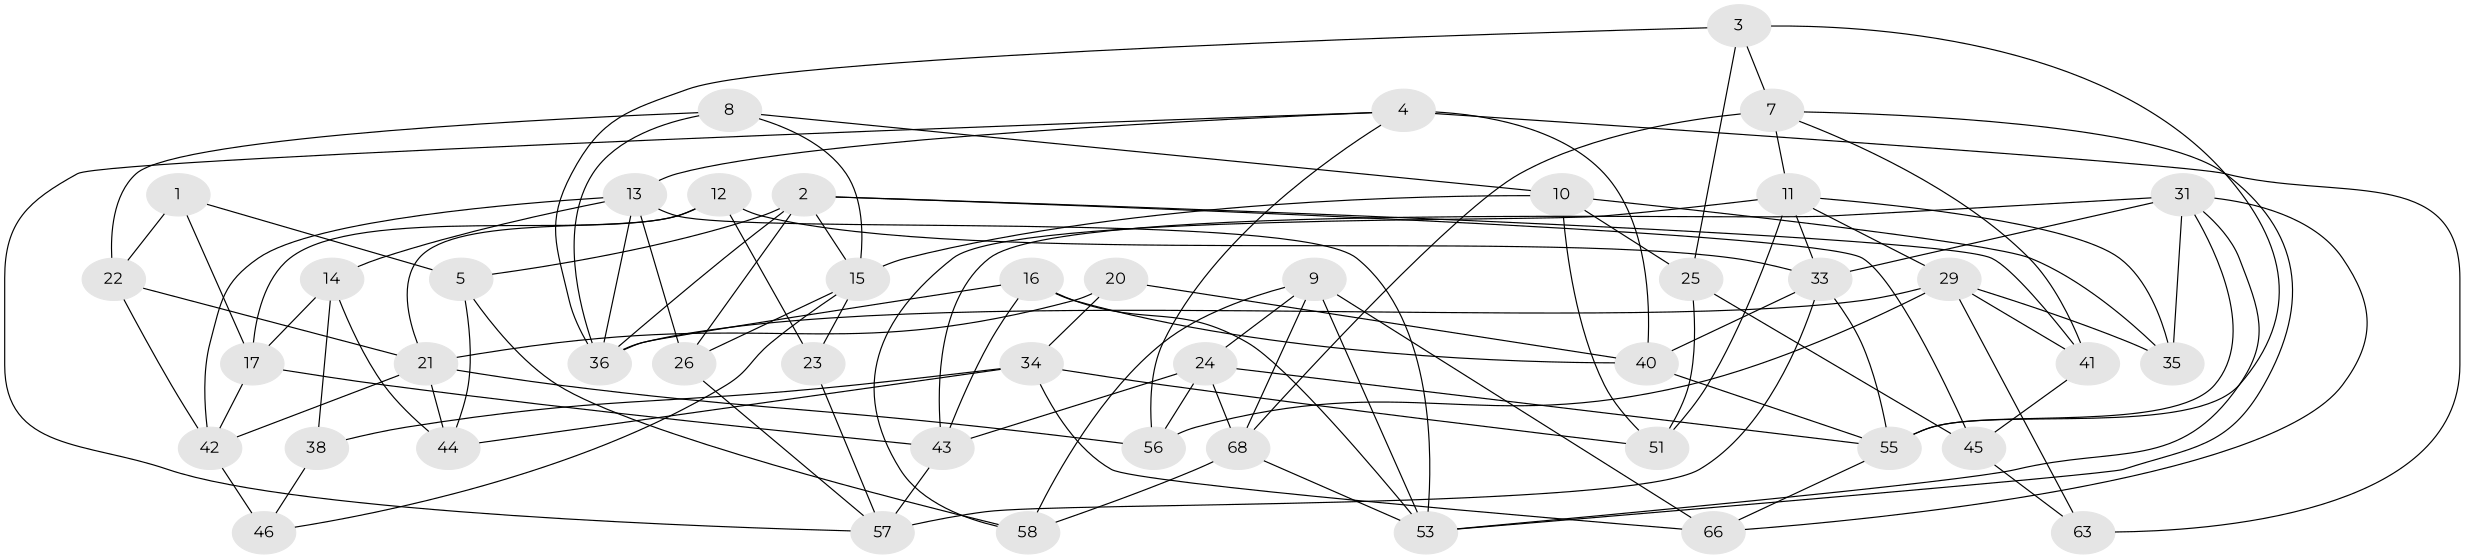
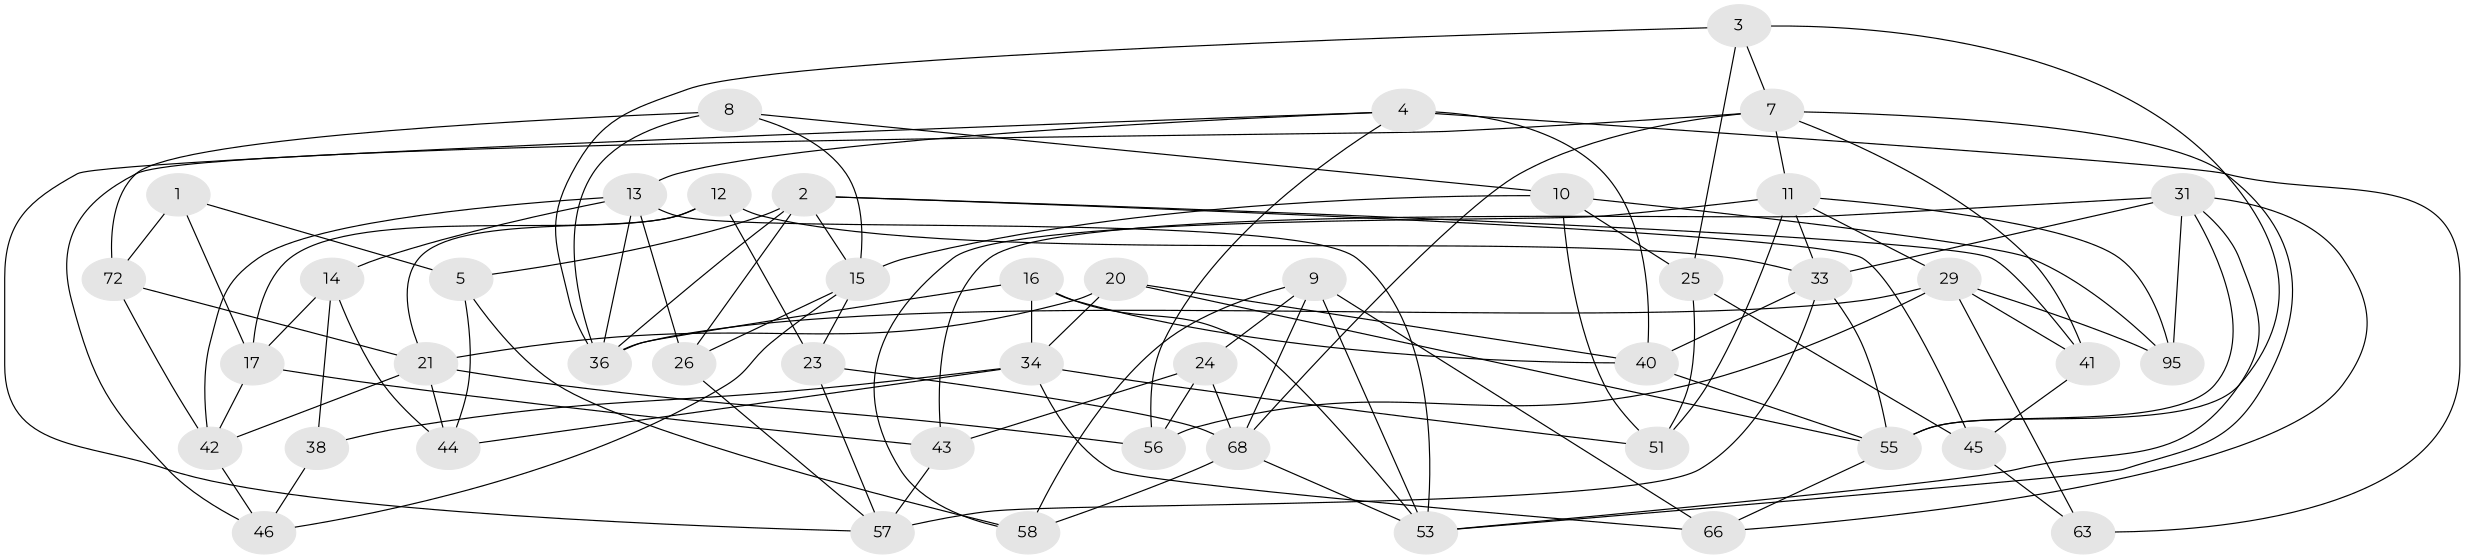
none -> (1076, 137)
(114, 279) -> (114, 279)
(980, 361) -> (1032, 322)
(2172, 364) -> (2172, 364)
none -> (1031, 395)
(1579, 410) -> (1539, 372)
